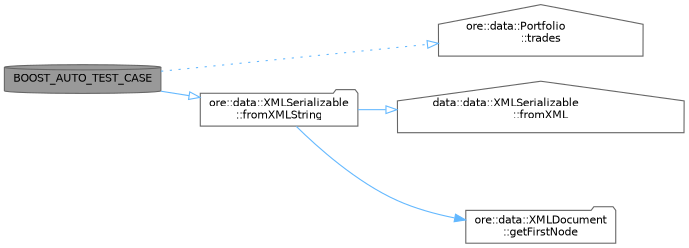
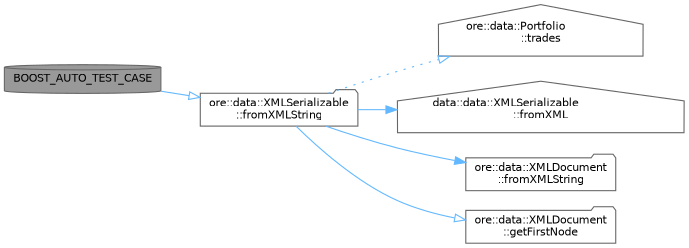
(294, 58) -> (383, 76)
(372, 110) -> (372, 110)
none -> (541, 174)
(368, 185) -> (368, 185)
